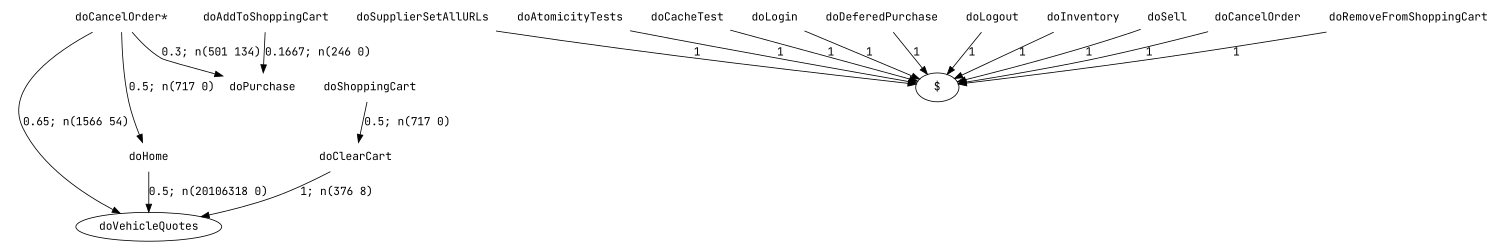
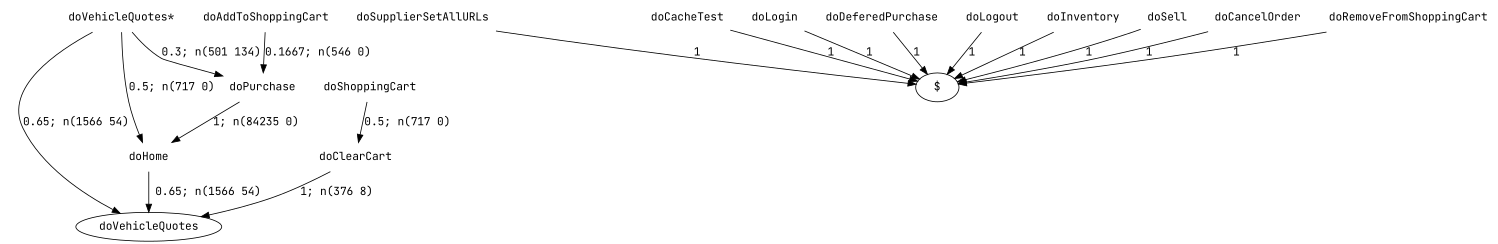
(122, 18) -> (122, 18)
(570, 18) -> none
(318, 52) -> (318, 52)
none -> (209, 120)
(208, 192) -> (208, 192)
